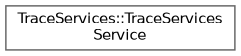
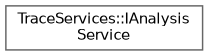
(120, 28) -> (104, 28)
